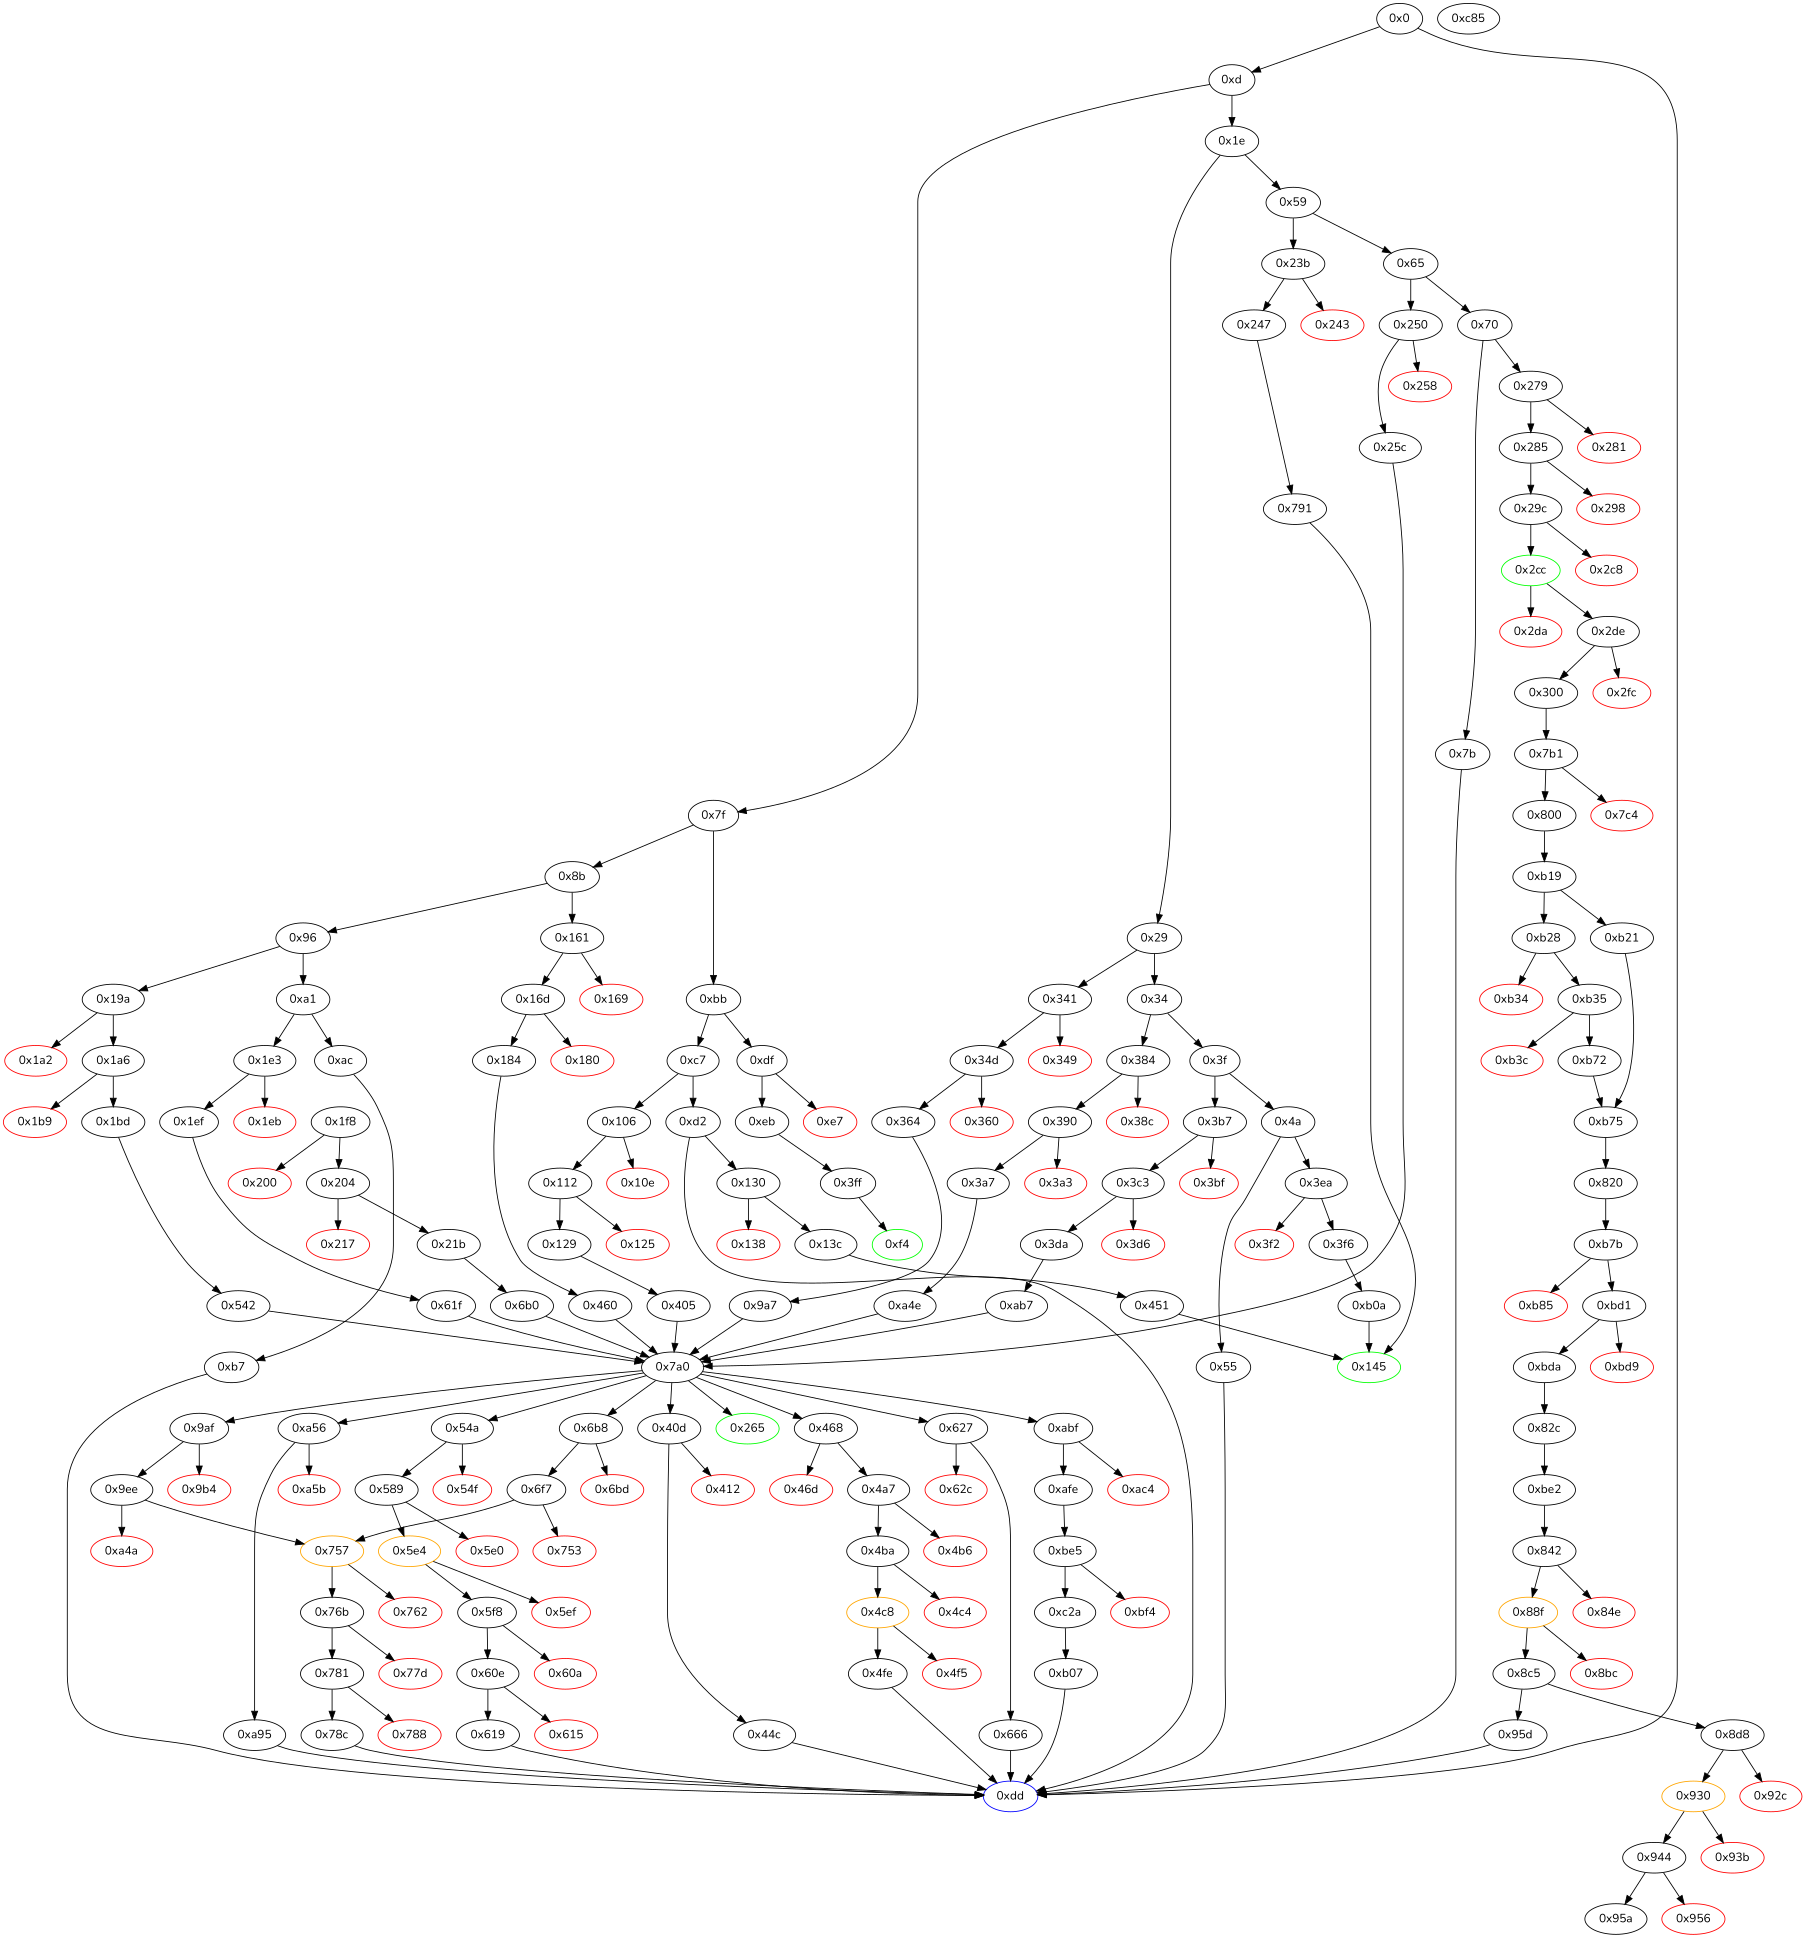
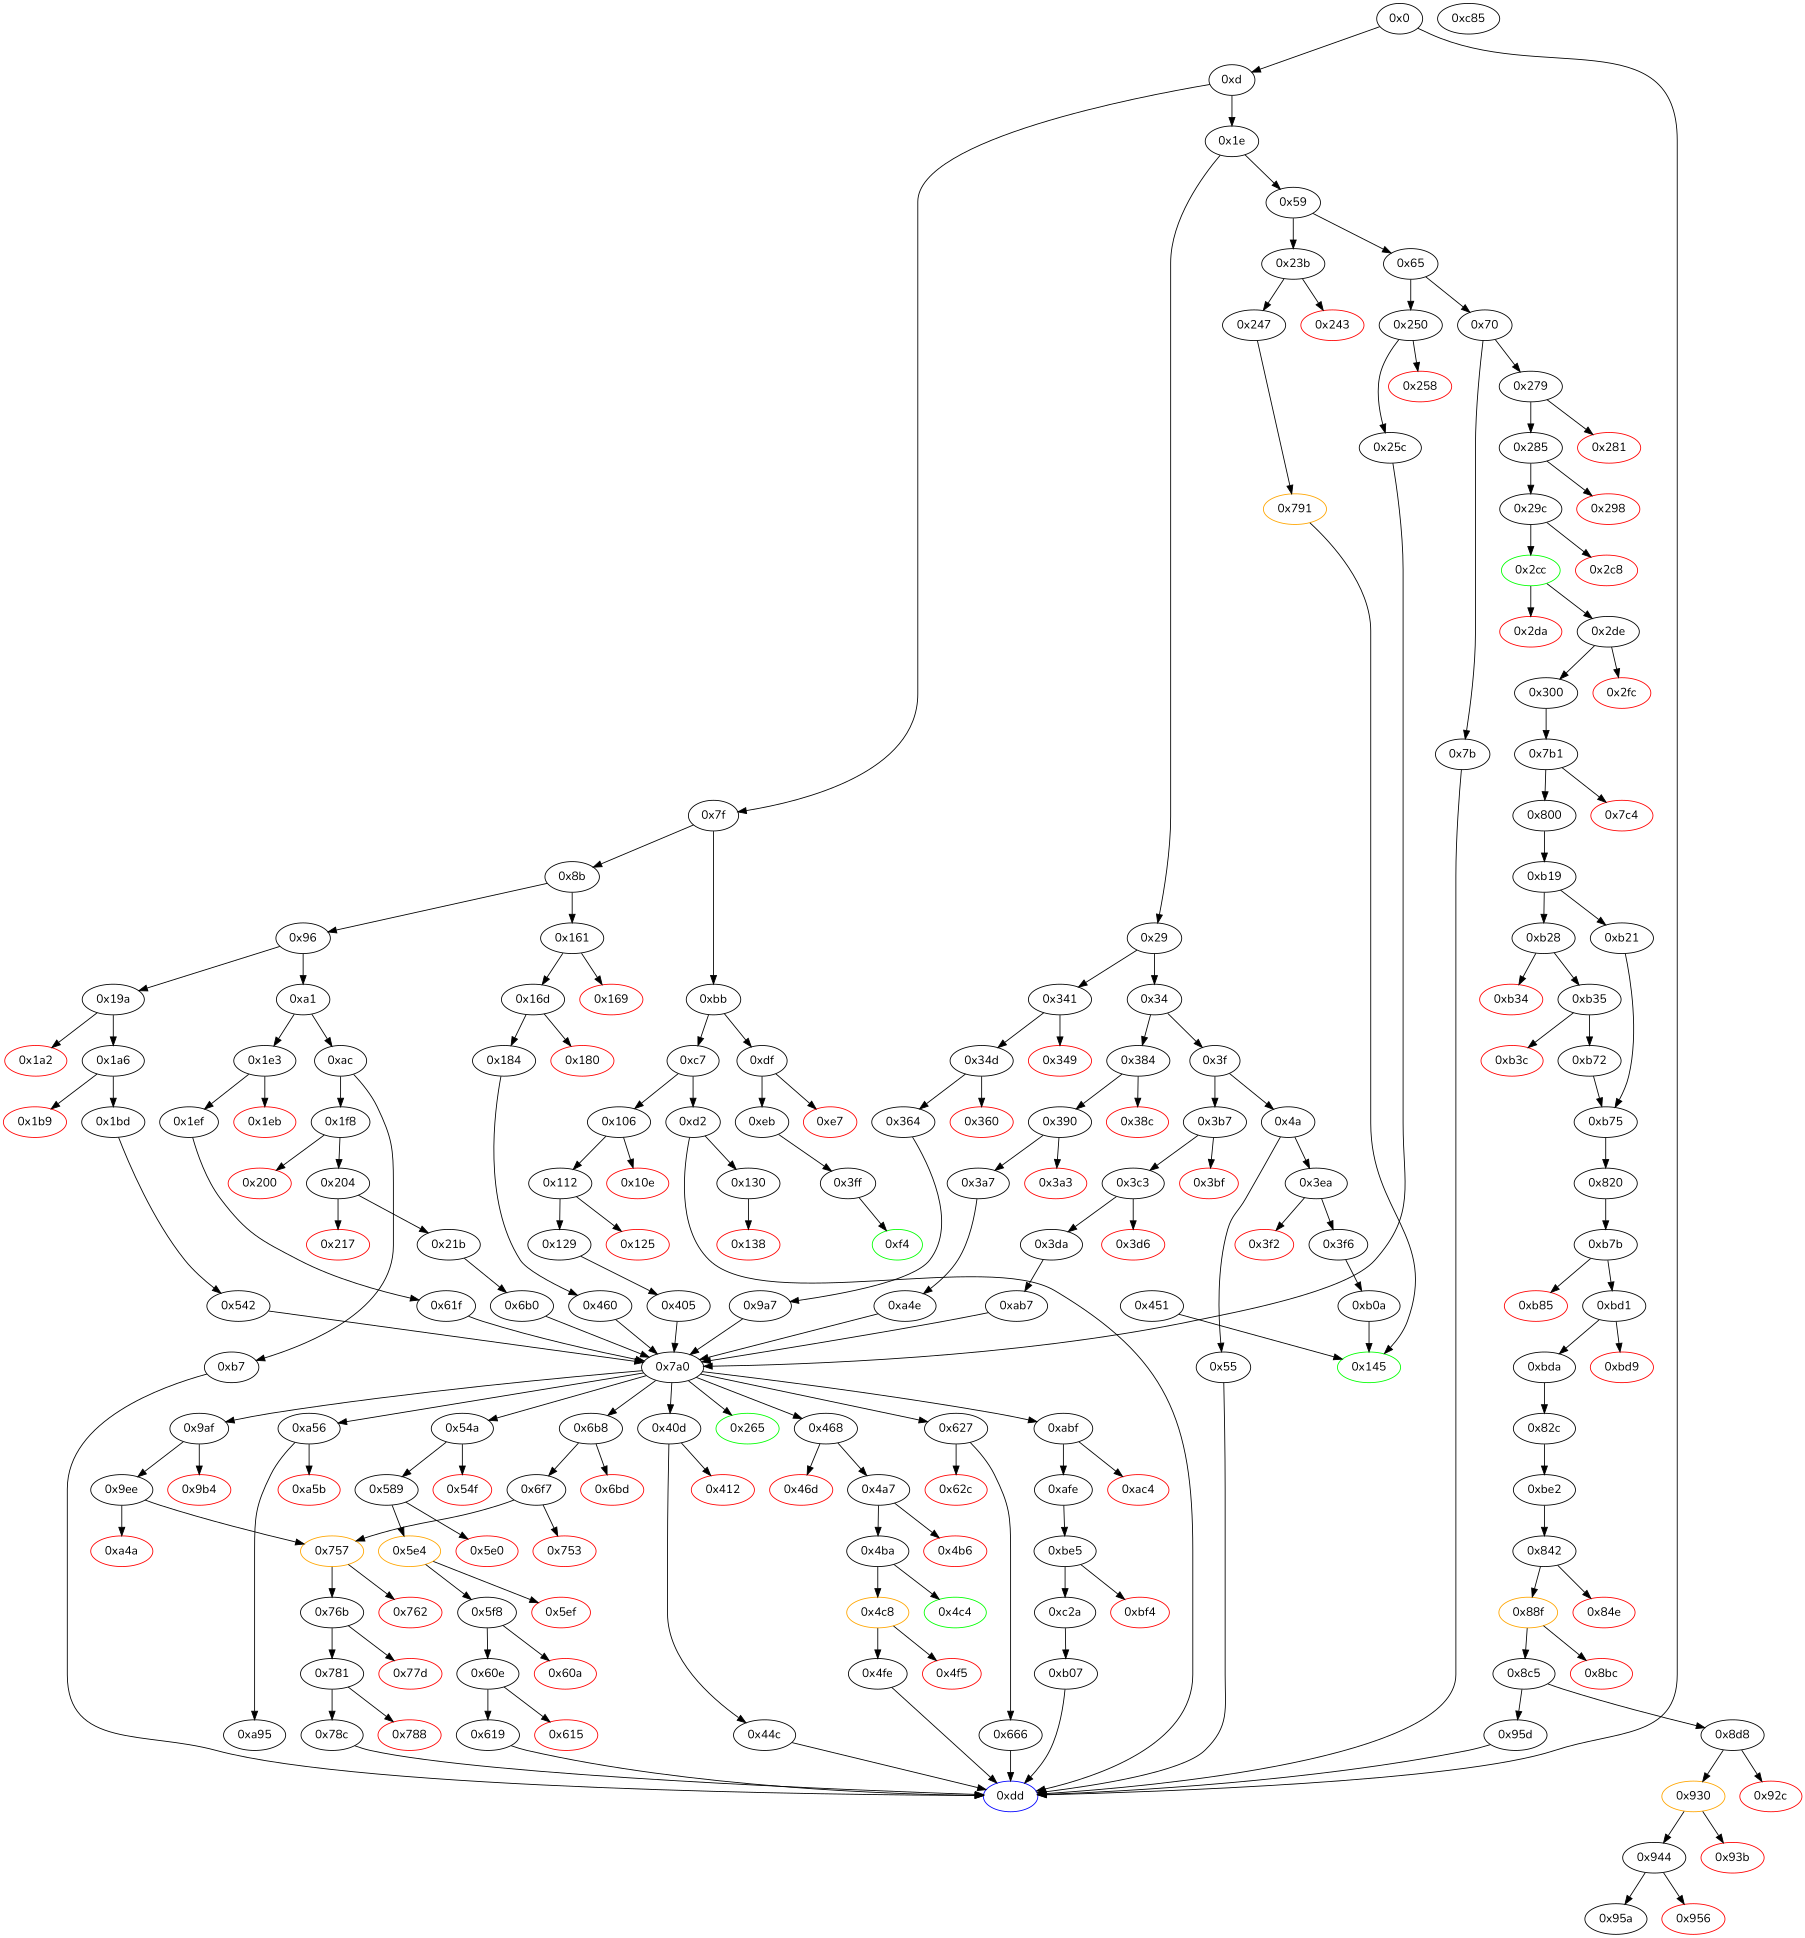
(1295, 509) -> (1295, 509)
none -> (341, 1087)
(826, 1245) -> none
(955, 1613) -> (955, 1613)
(538, 1776) -> none
